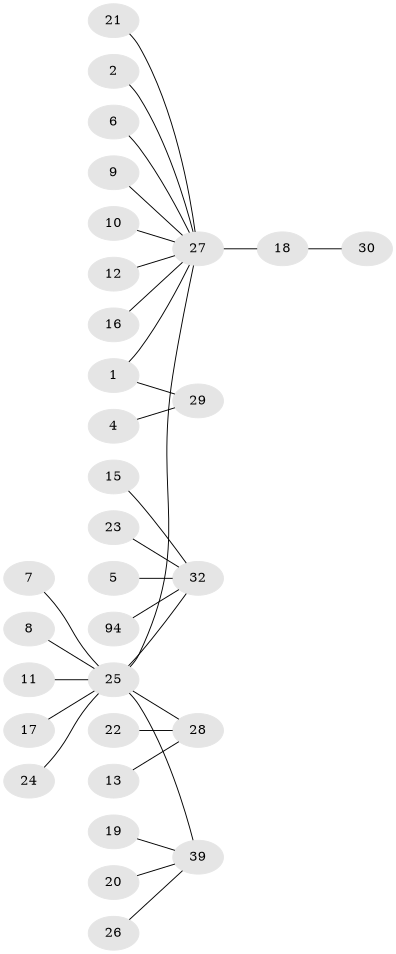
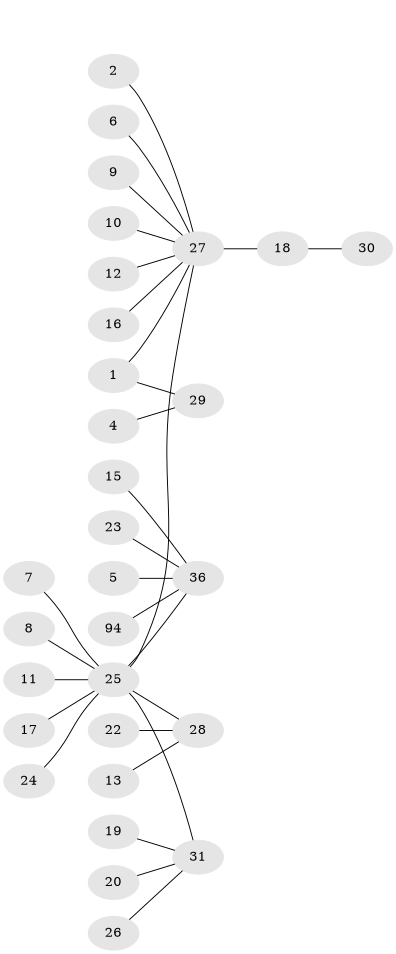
(114, 21) -> none
(198, 578) -> (198, 578)
(198, 857) -> (198, 857)
